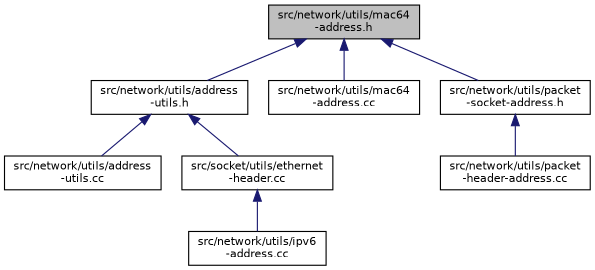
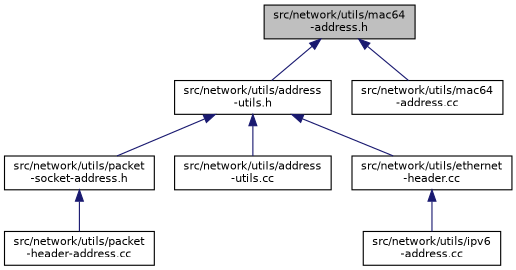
(435, 62) -> (161, 137)
(257, 173) -> (432, 173)
